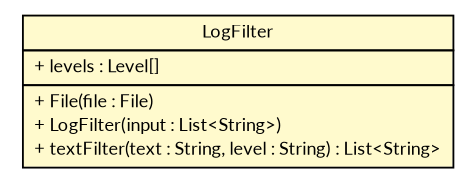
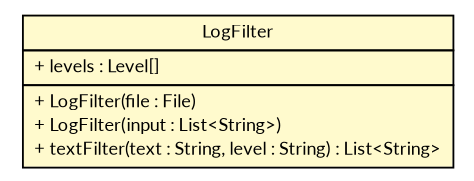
(94, 102) -> (116, 102)
